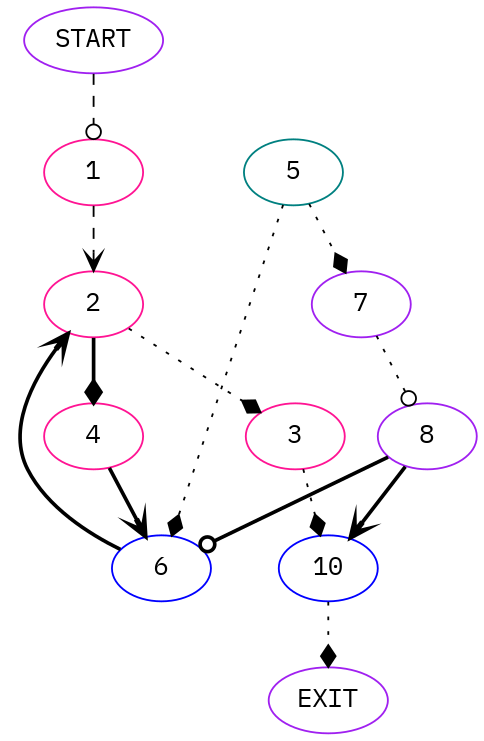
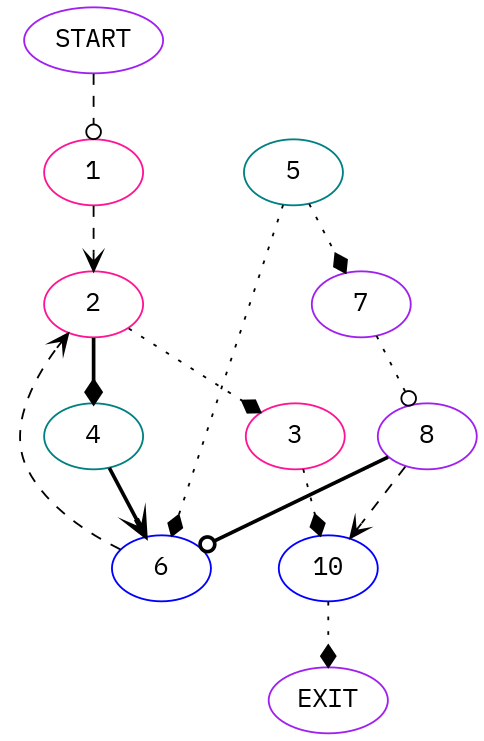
(94, 436) -> (94, 436)
(27, 467) -> (27, 467)
(383, 495) -> (383, 495)
